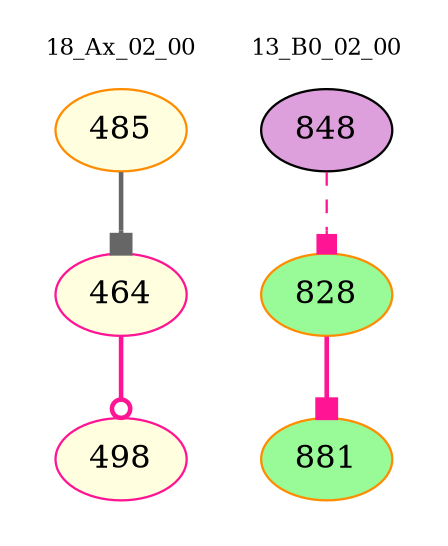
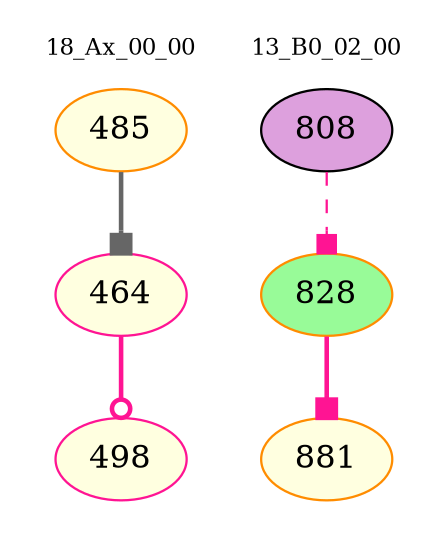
(121, 49) -> (121, 49)
(327, 130) -> (327, 130)
(327, 459) -> (327, 459)
